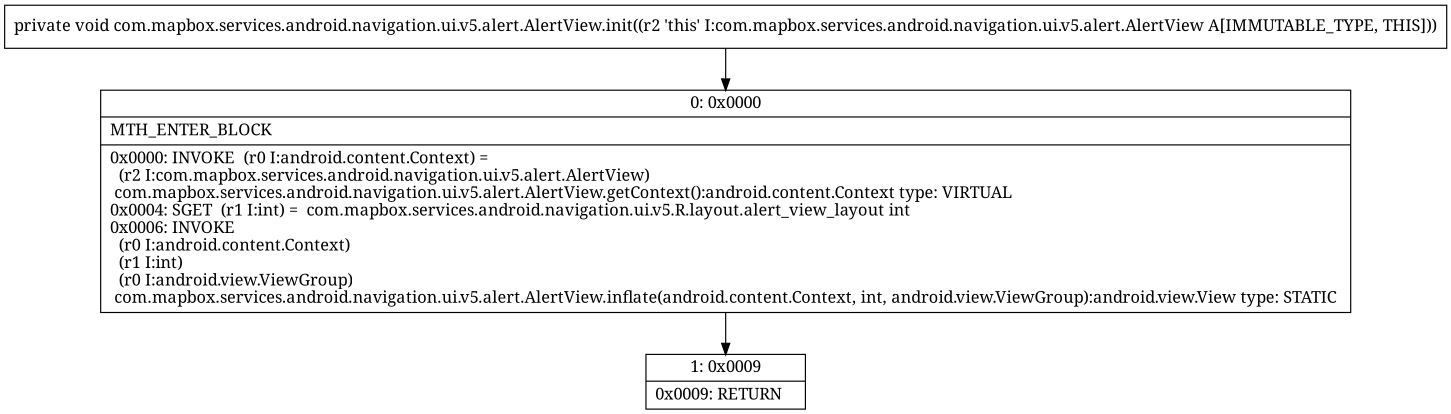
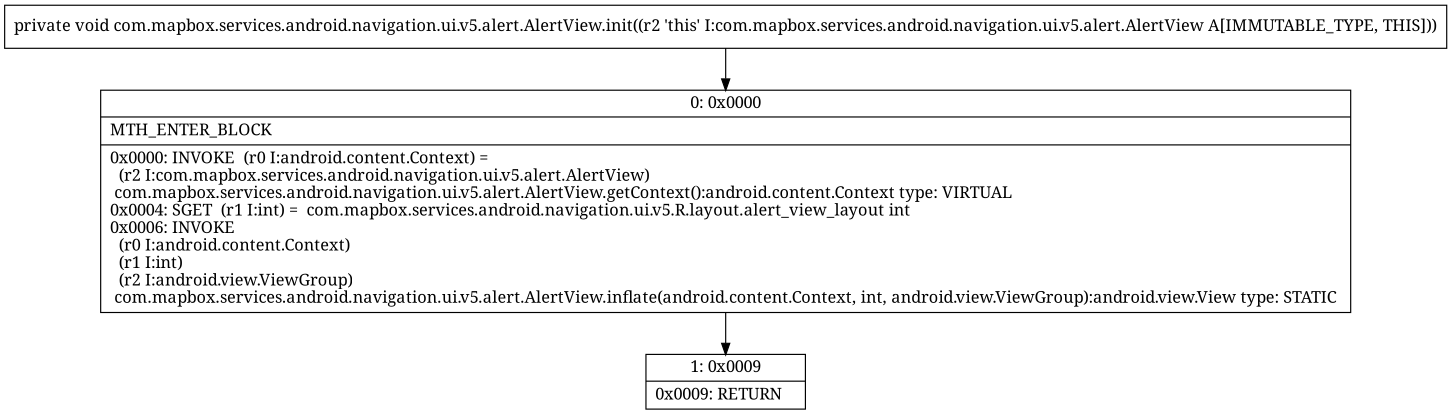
(232, 280) -> (232, 280)
